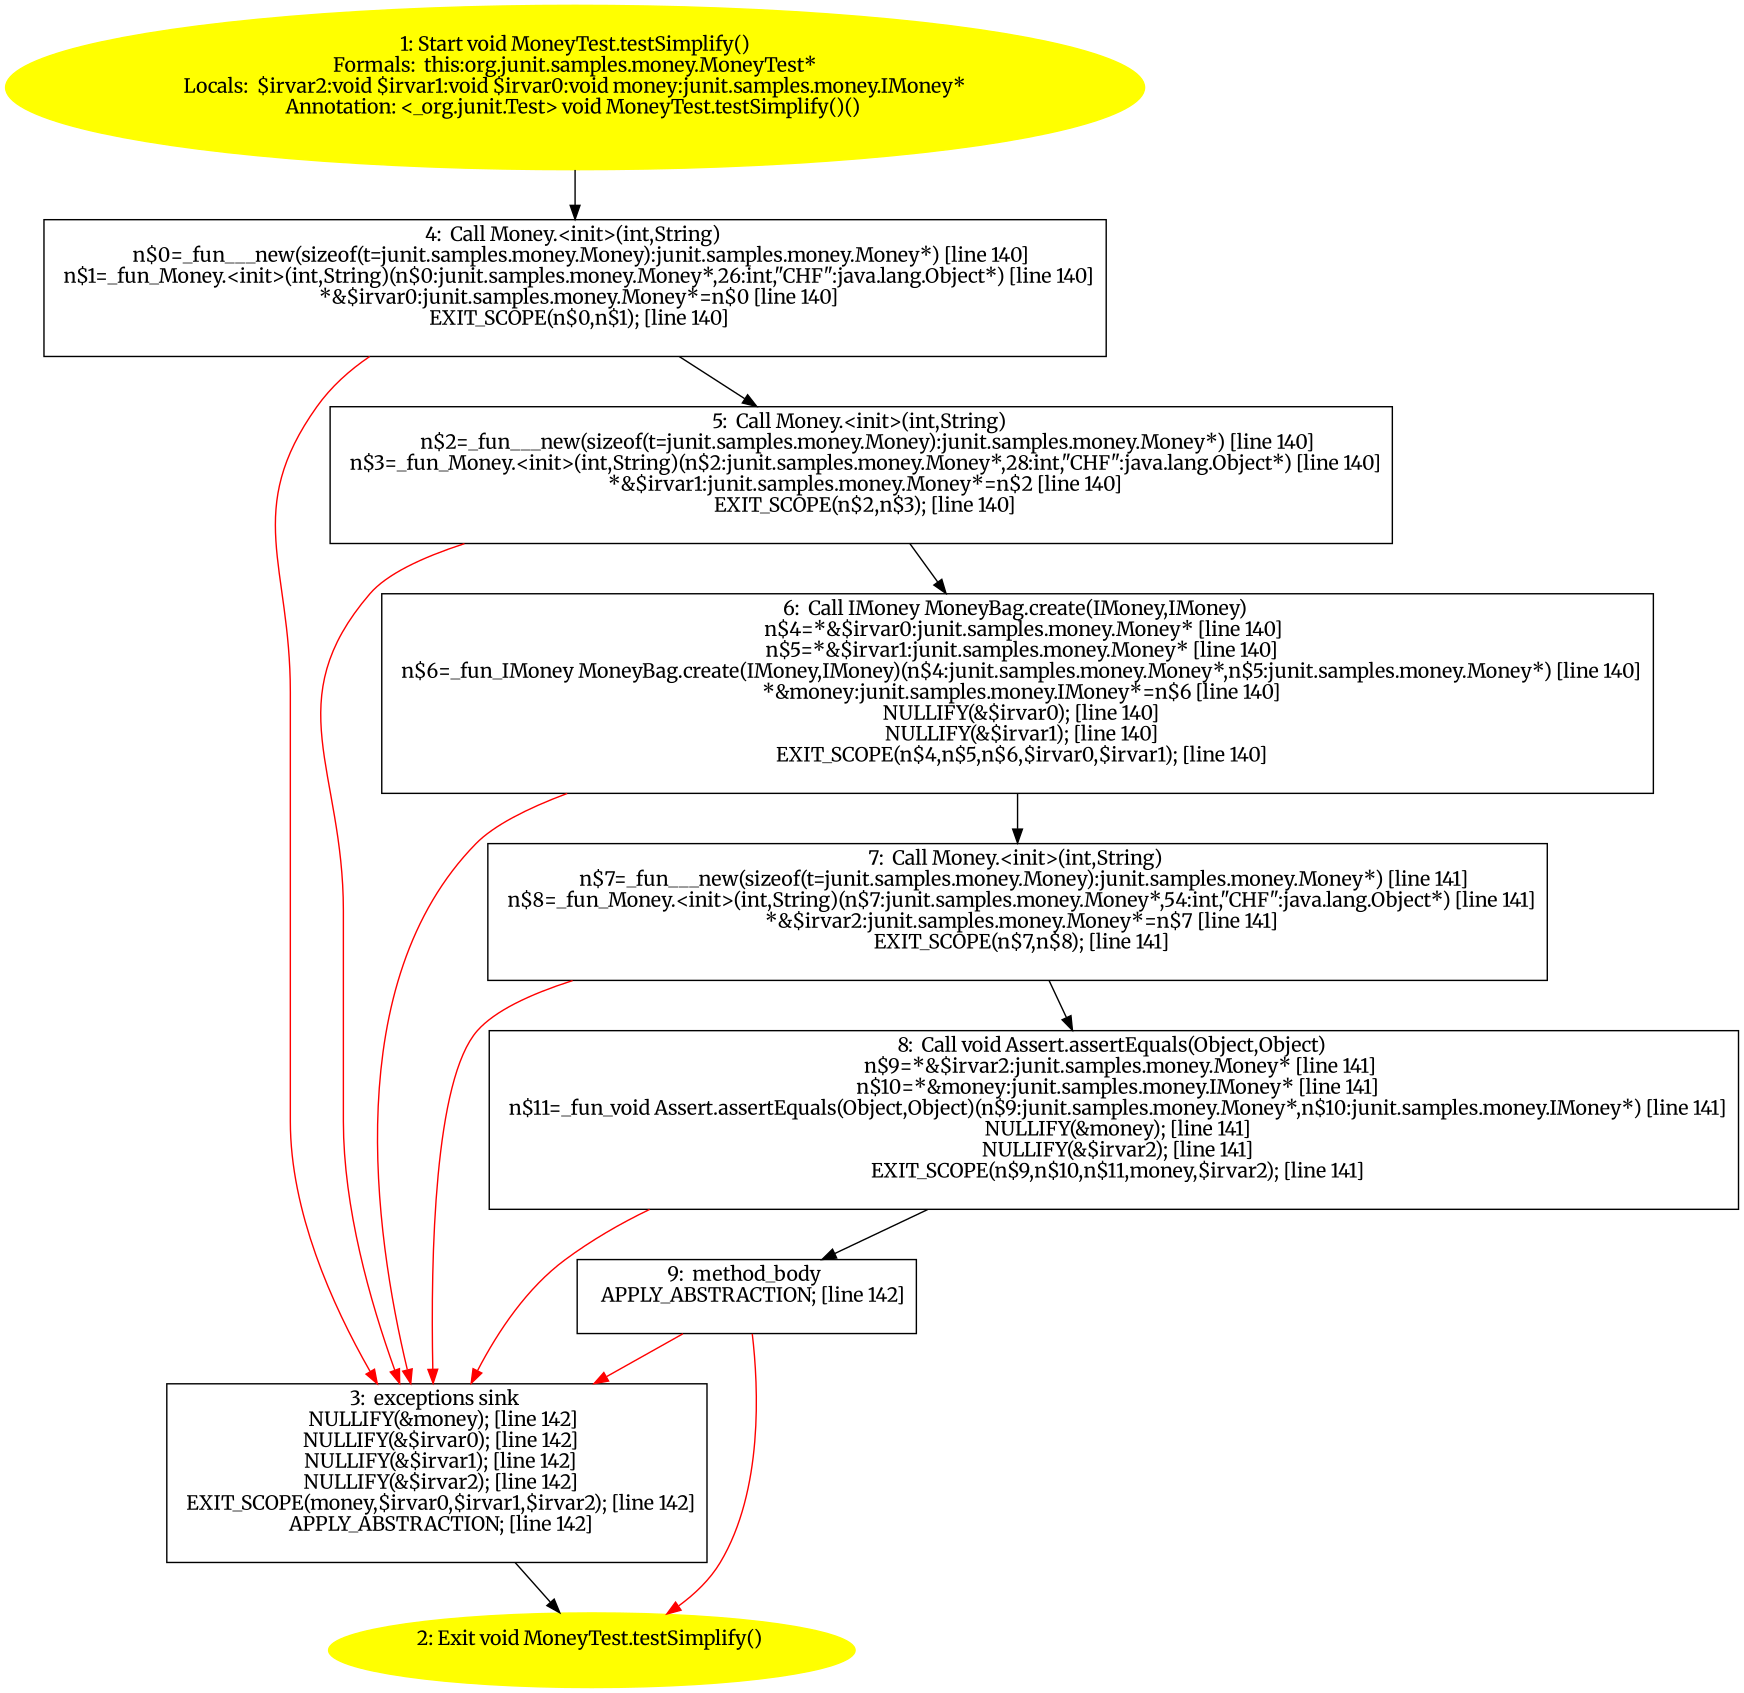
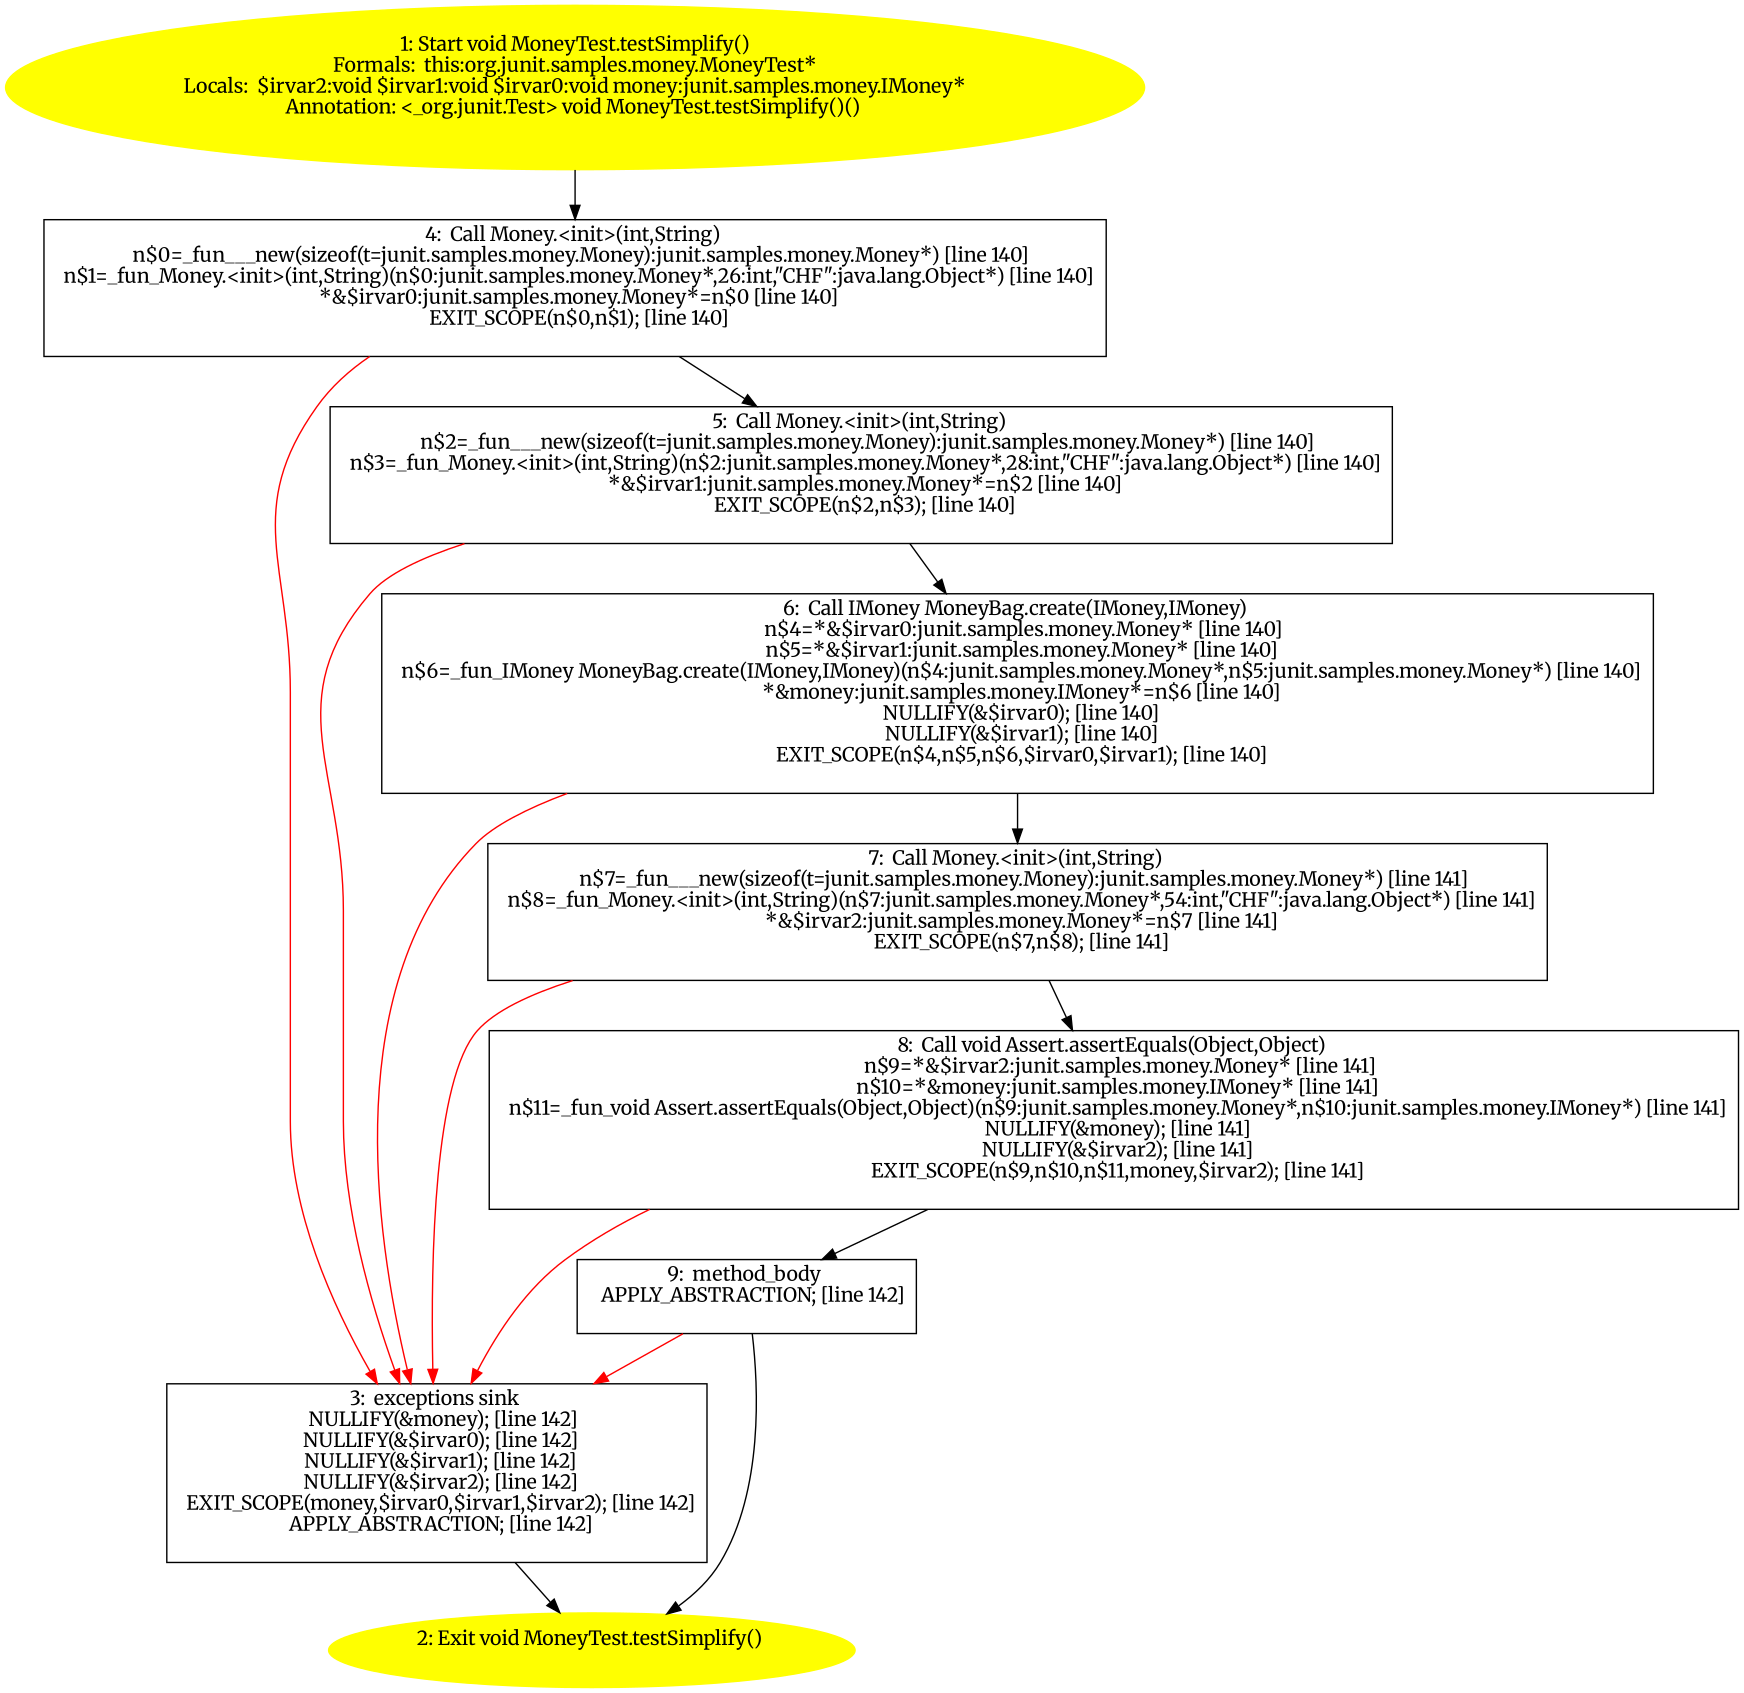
(749, 1481) -> (749, 1481)
